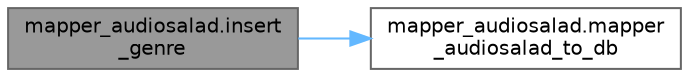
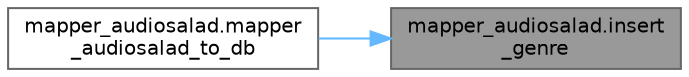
(324, 39) -> (344, 39)
